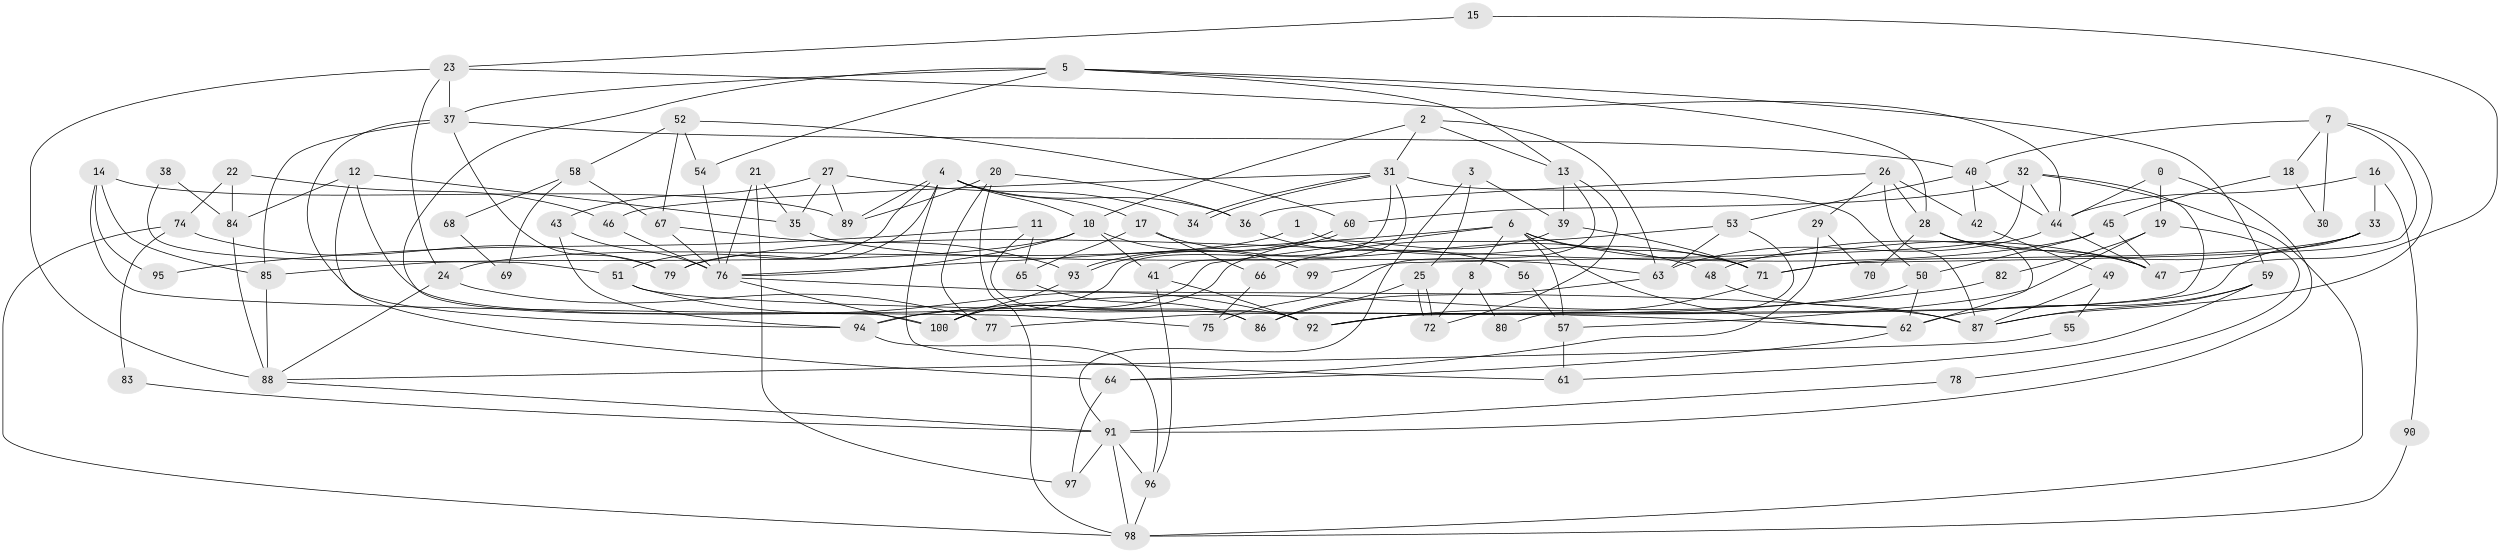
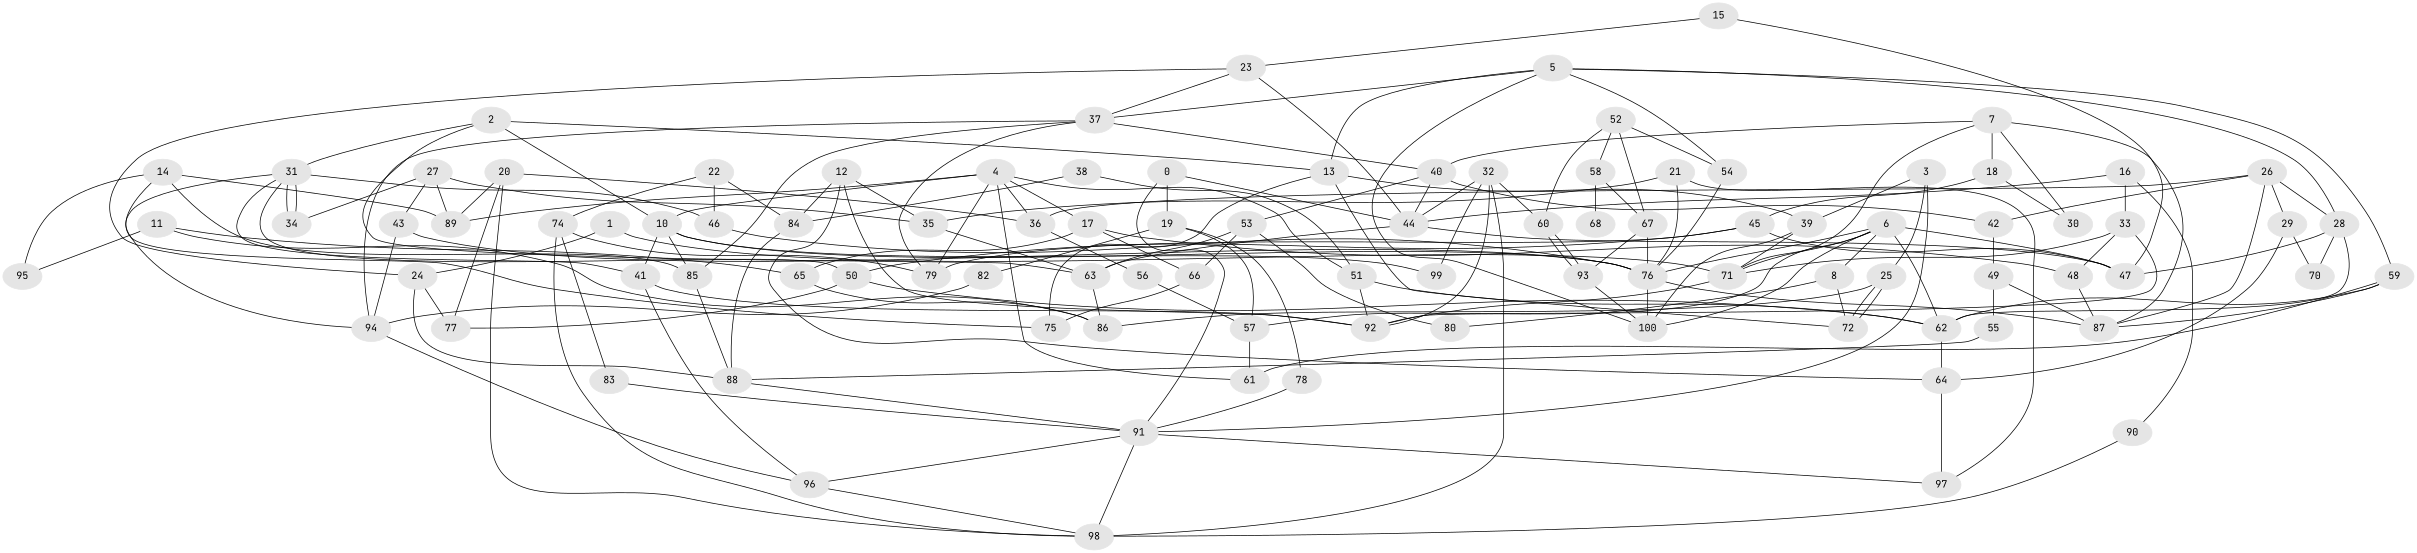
(55, 137) -> none
(507, 276) -> none
